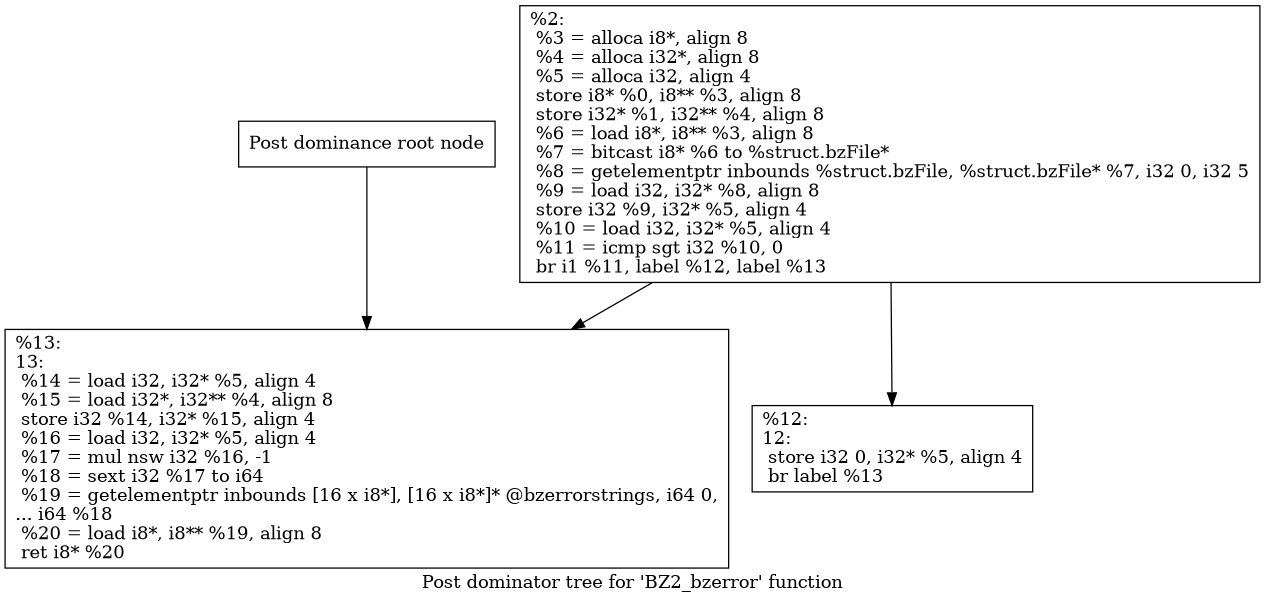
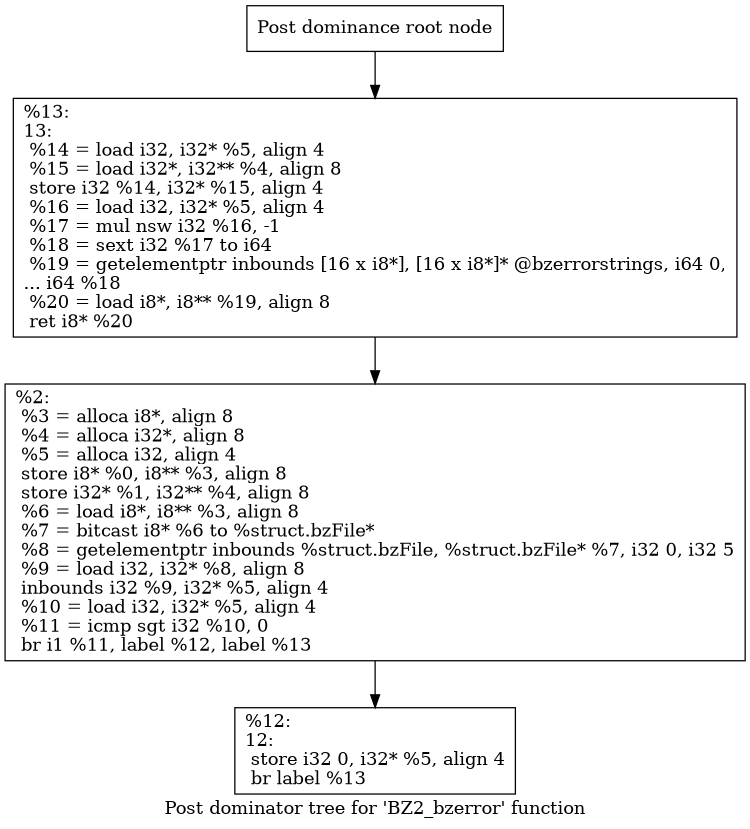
(669, 210) -> (172, 588)
(618, 303) -> (375, 354)
